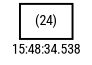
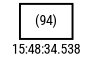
(46, 21) -> (46, 21)
